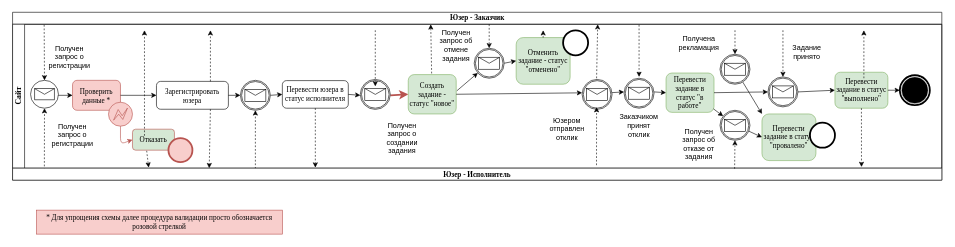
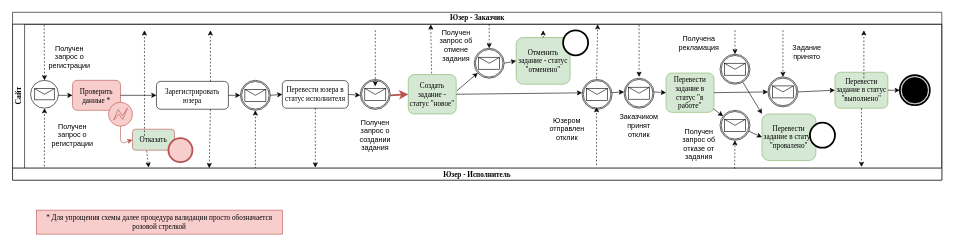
(402, 138) -> (375, 135)
